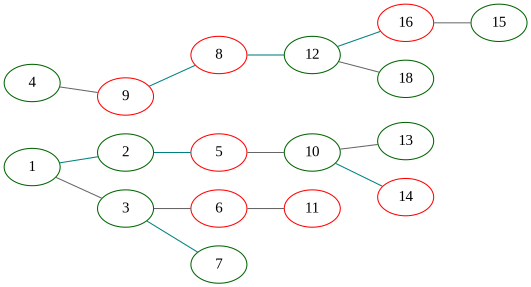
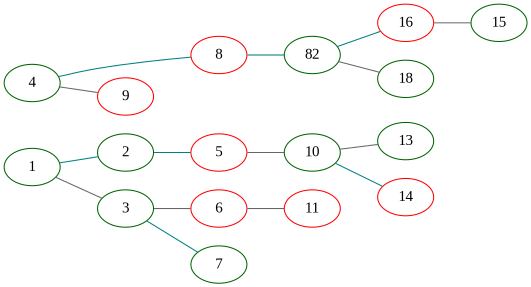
(312, 55) -> (312, 55)
(172, 76) -> (124, 64)
